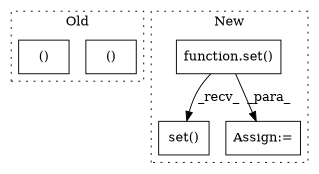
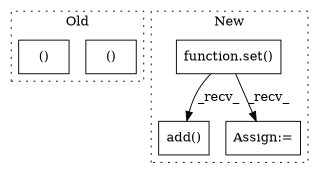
(269, 98) -> (269, 98)
(184, 138) -> (184, 138)
